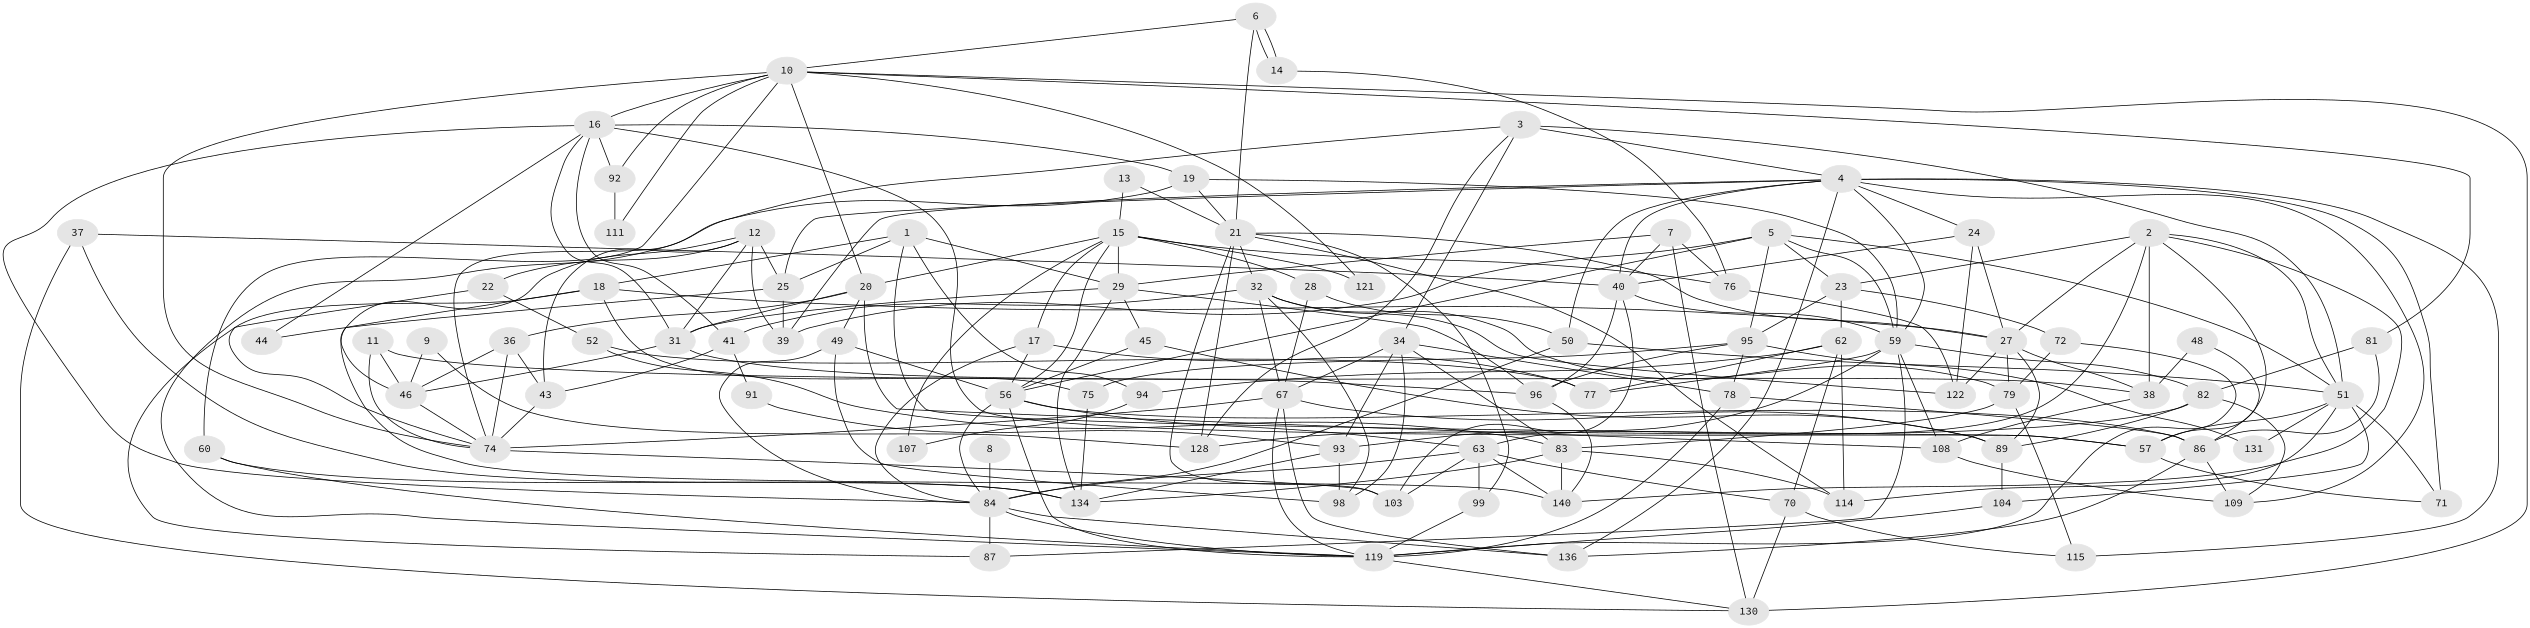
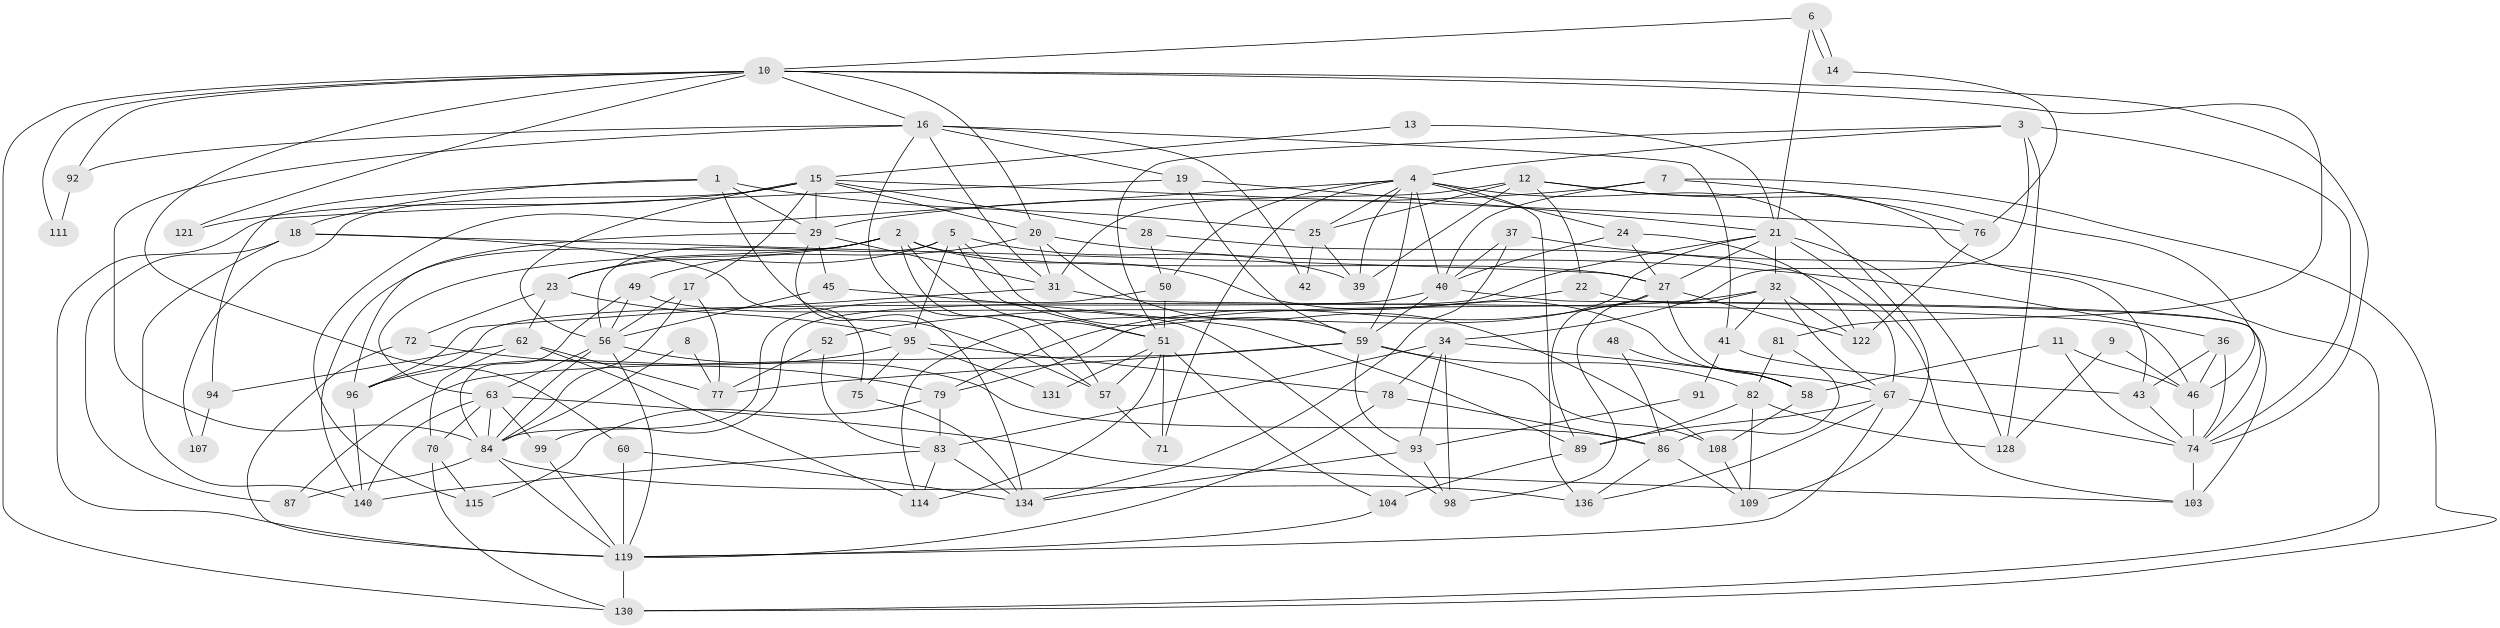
(262, 341) -> (1305, 287)
none -> (704, 371)
(2149, 395) -> (1807, 395)
